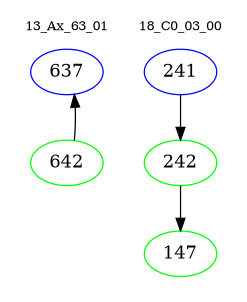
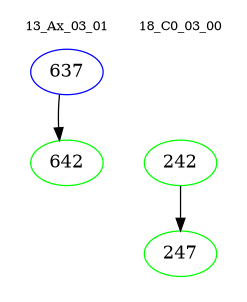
(67, 27) -> (67, 27)
(181, 72) -> none
(75, 124) -> (58, 111)
(181, 254) -> (181, 254)
